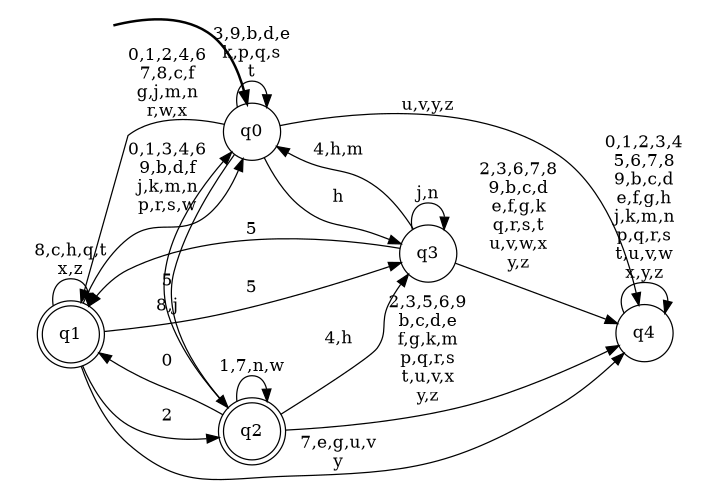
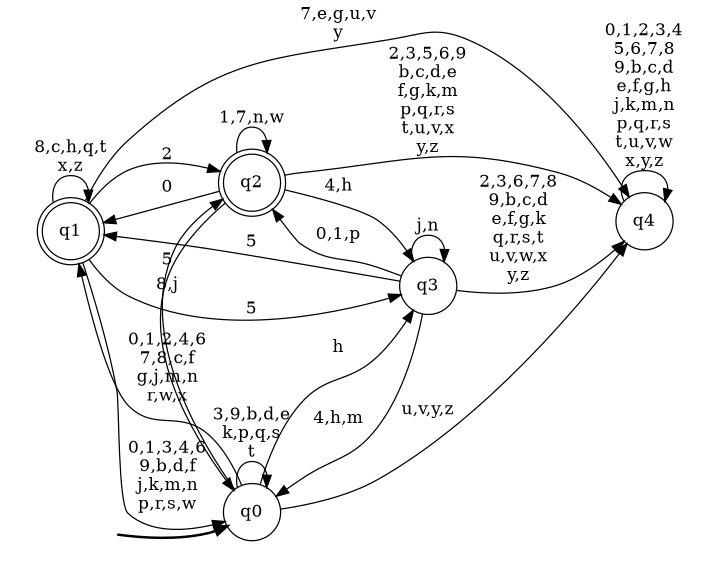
none -> (335, 258)
